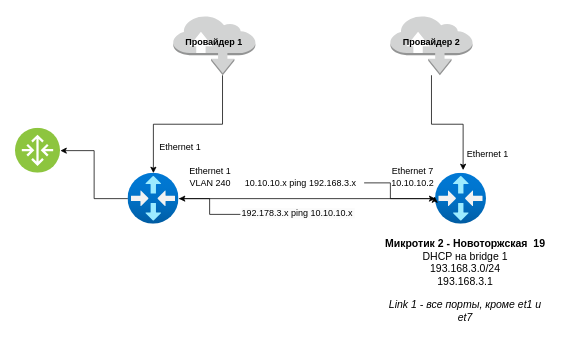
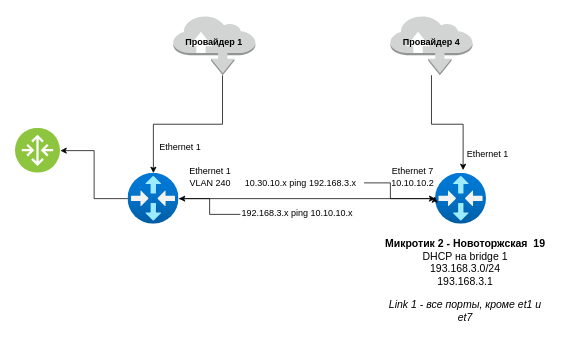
(432, 42) -> (432, 42)
(301, 183) -> (301, 183)
(299, 214) -> (299, 214)
